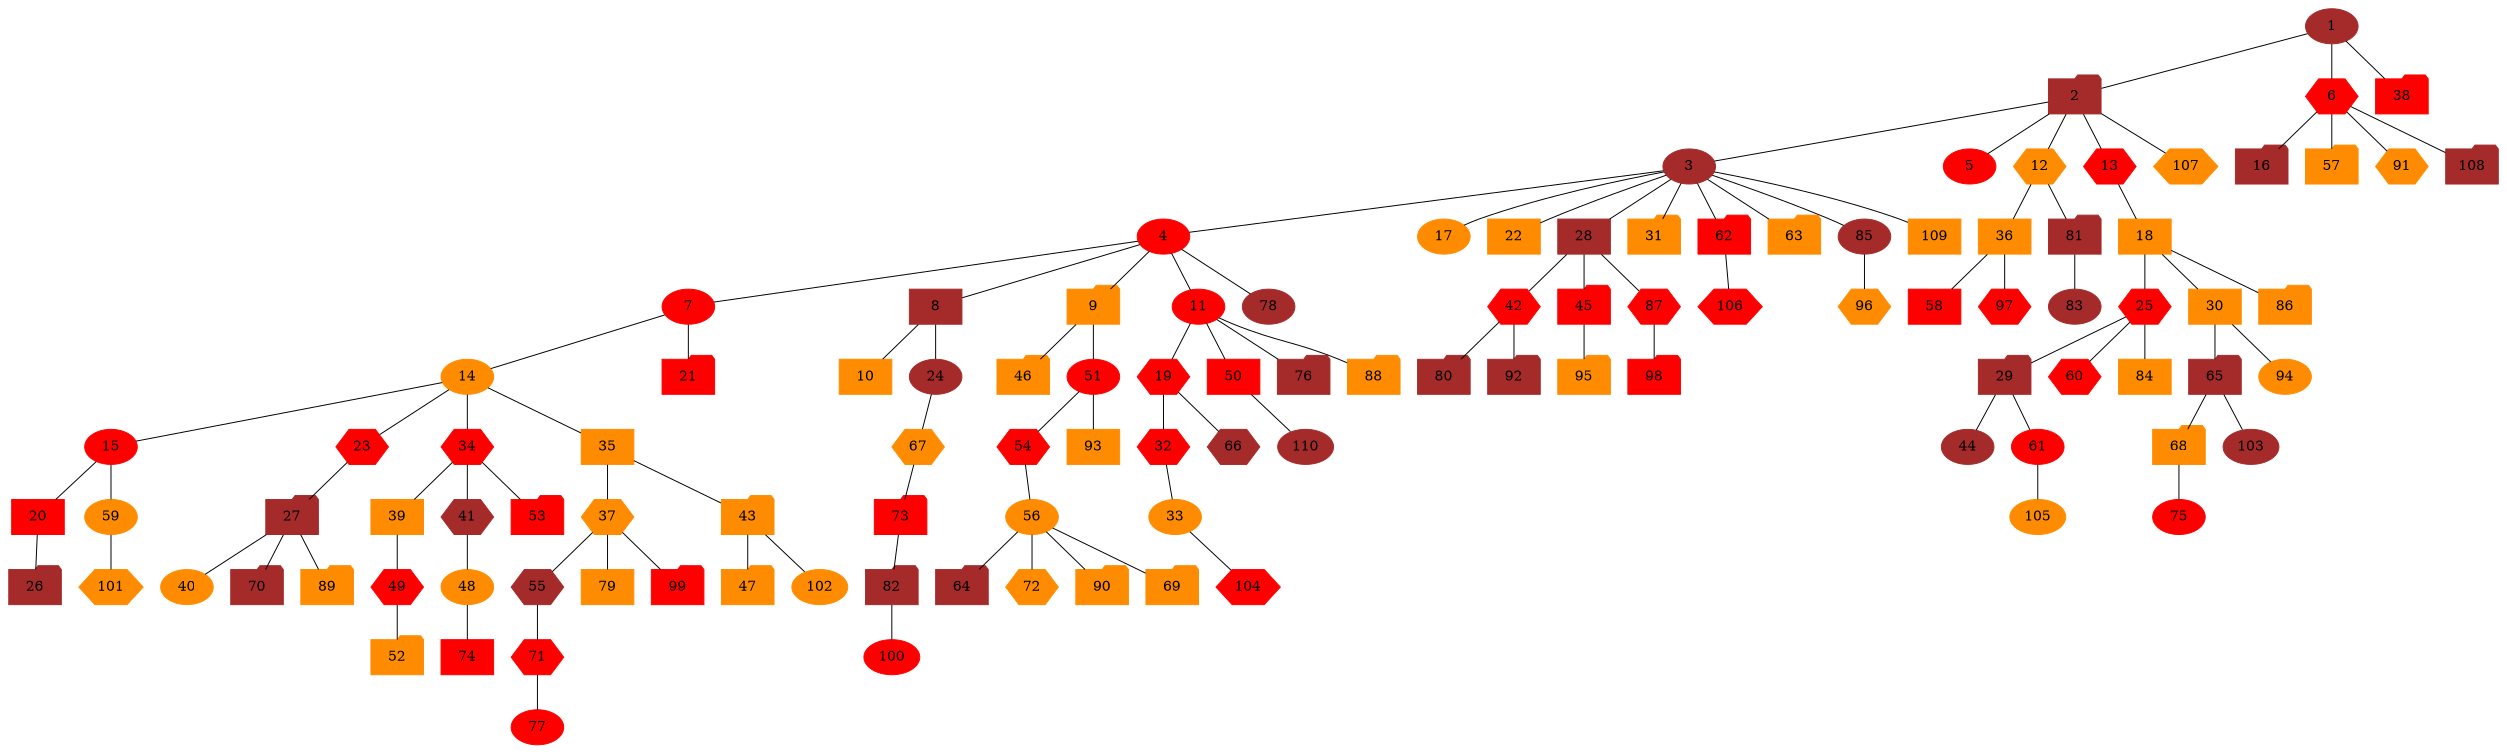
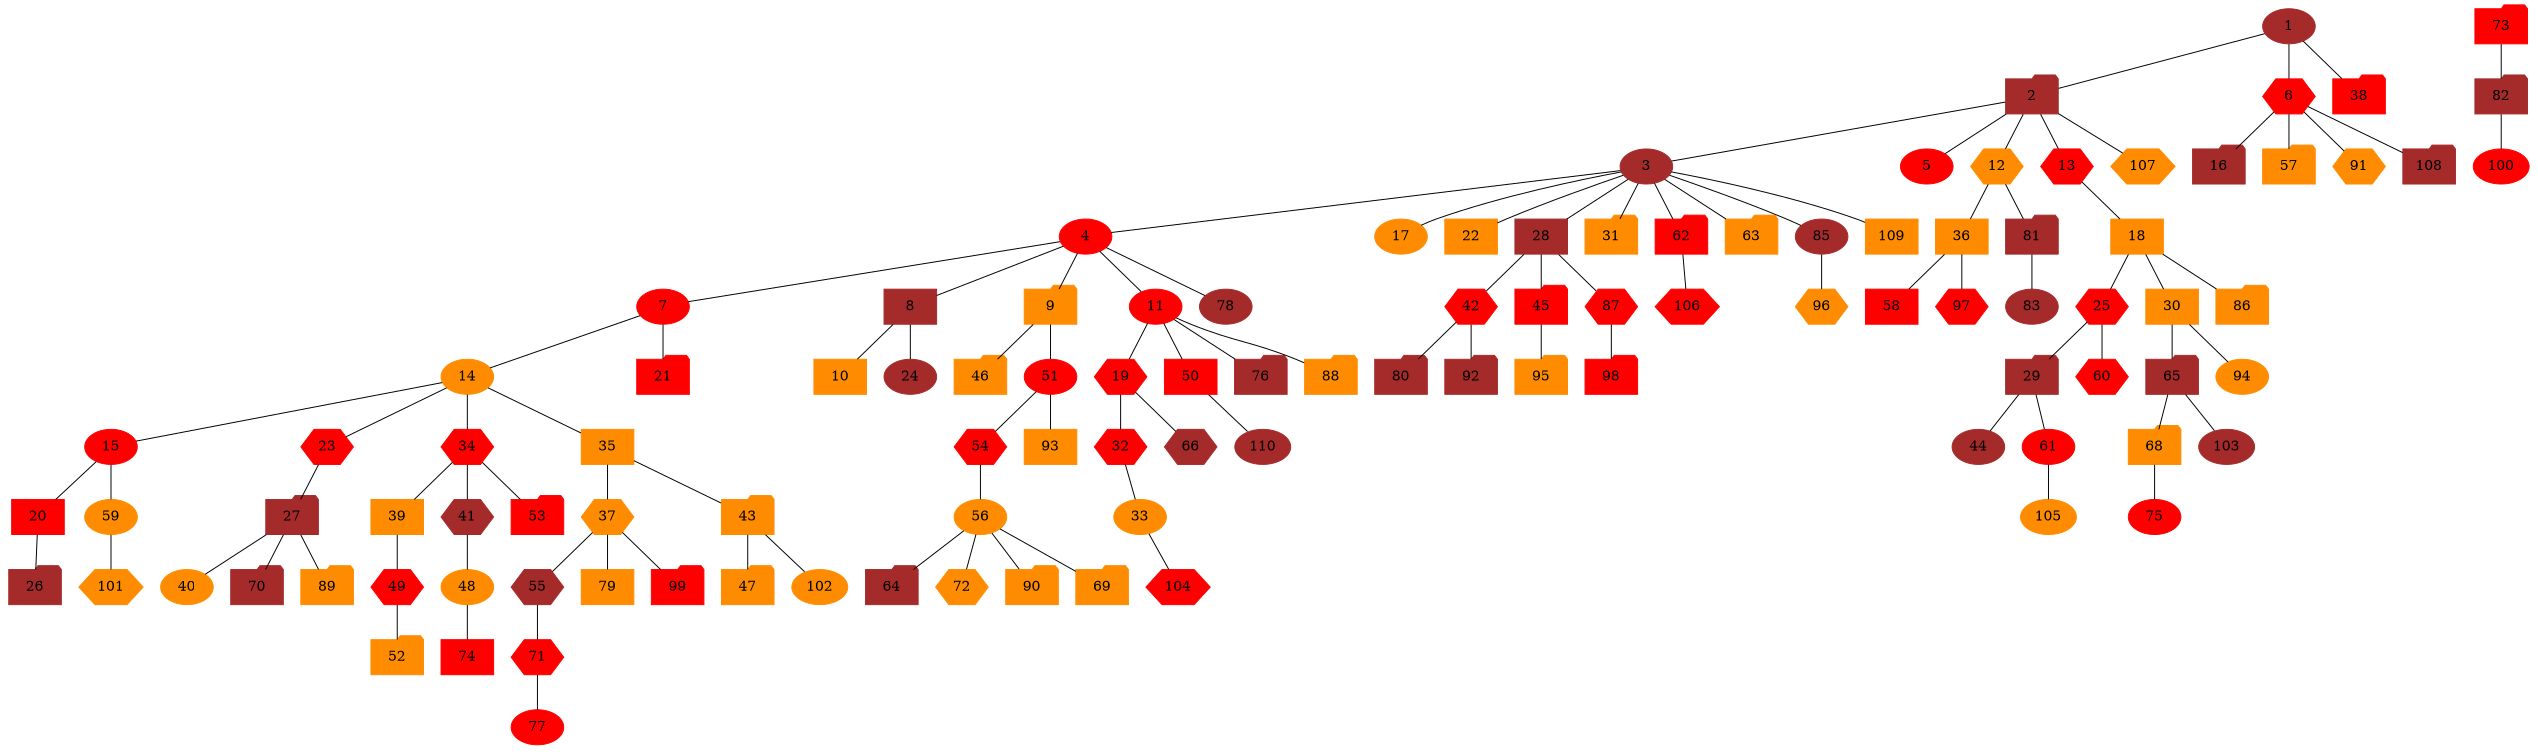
(2145, 377) -> none
(918, 447) -> none
